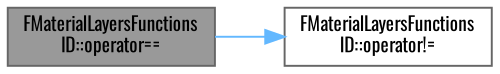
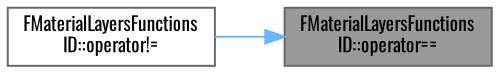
(240, 37) -> (240, 37)
